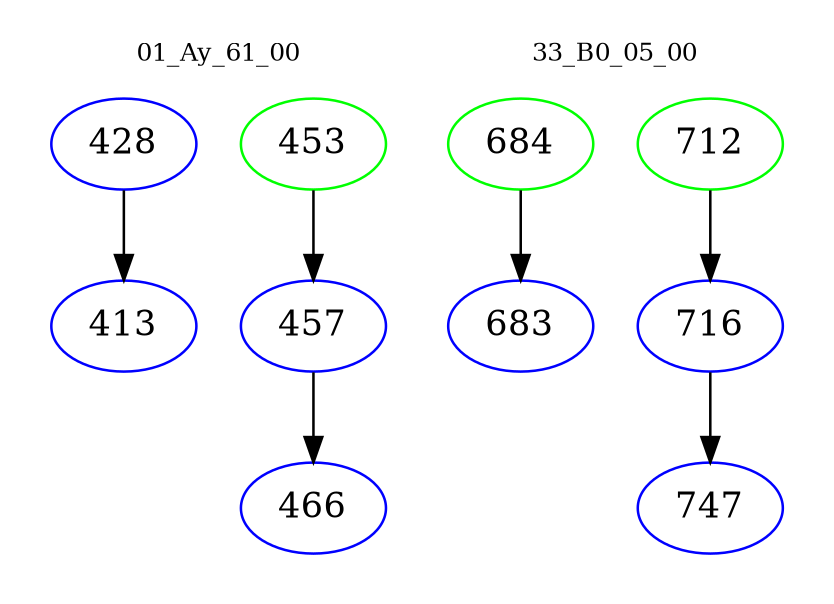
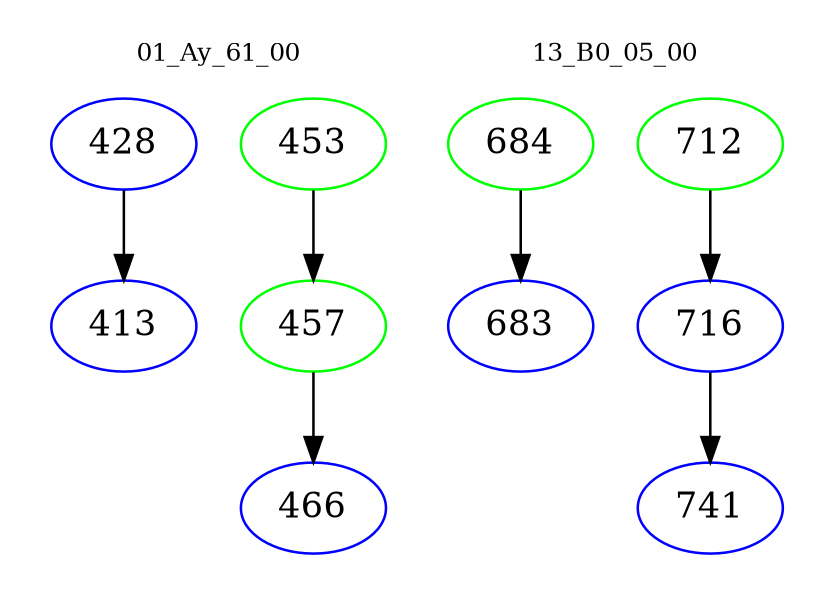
(616, 54) -> (616, 54)
(313, 326) -> (313, 326)
(710, 508) -> (710, 508)
